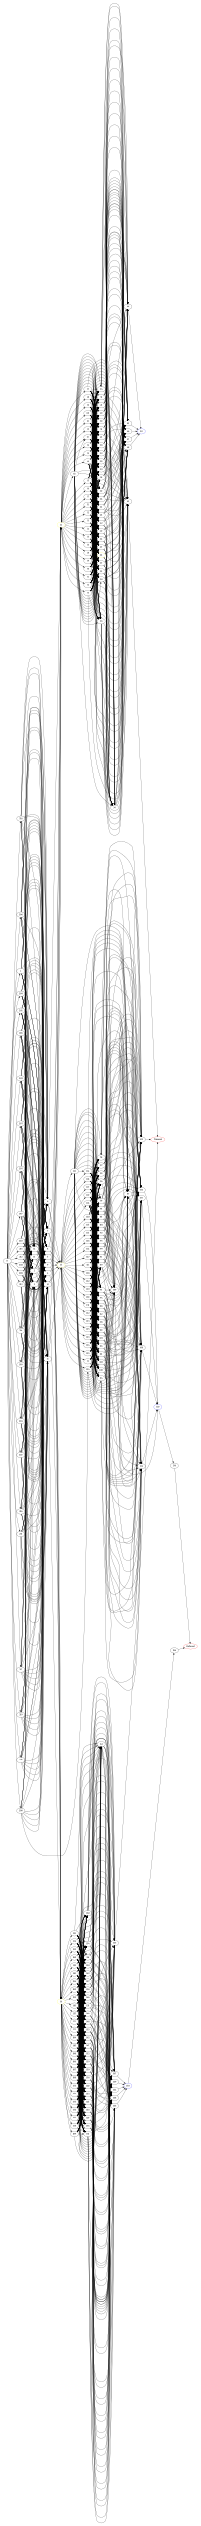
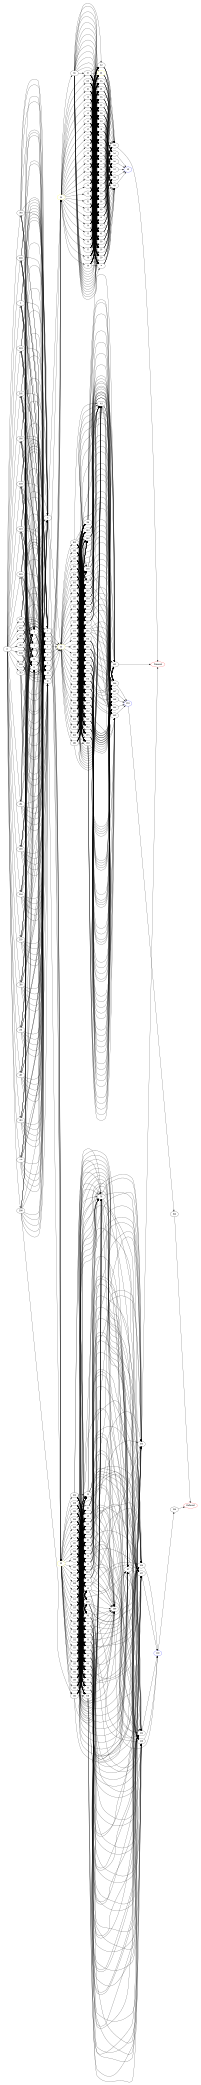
none -> (108, 194)
(108, 714) -> (108, 125)
(80, 1171) -> (81, 1551)
(95, 1224) -> (91, 1346)
